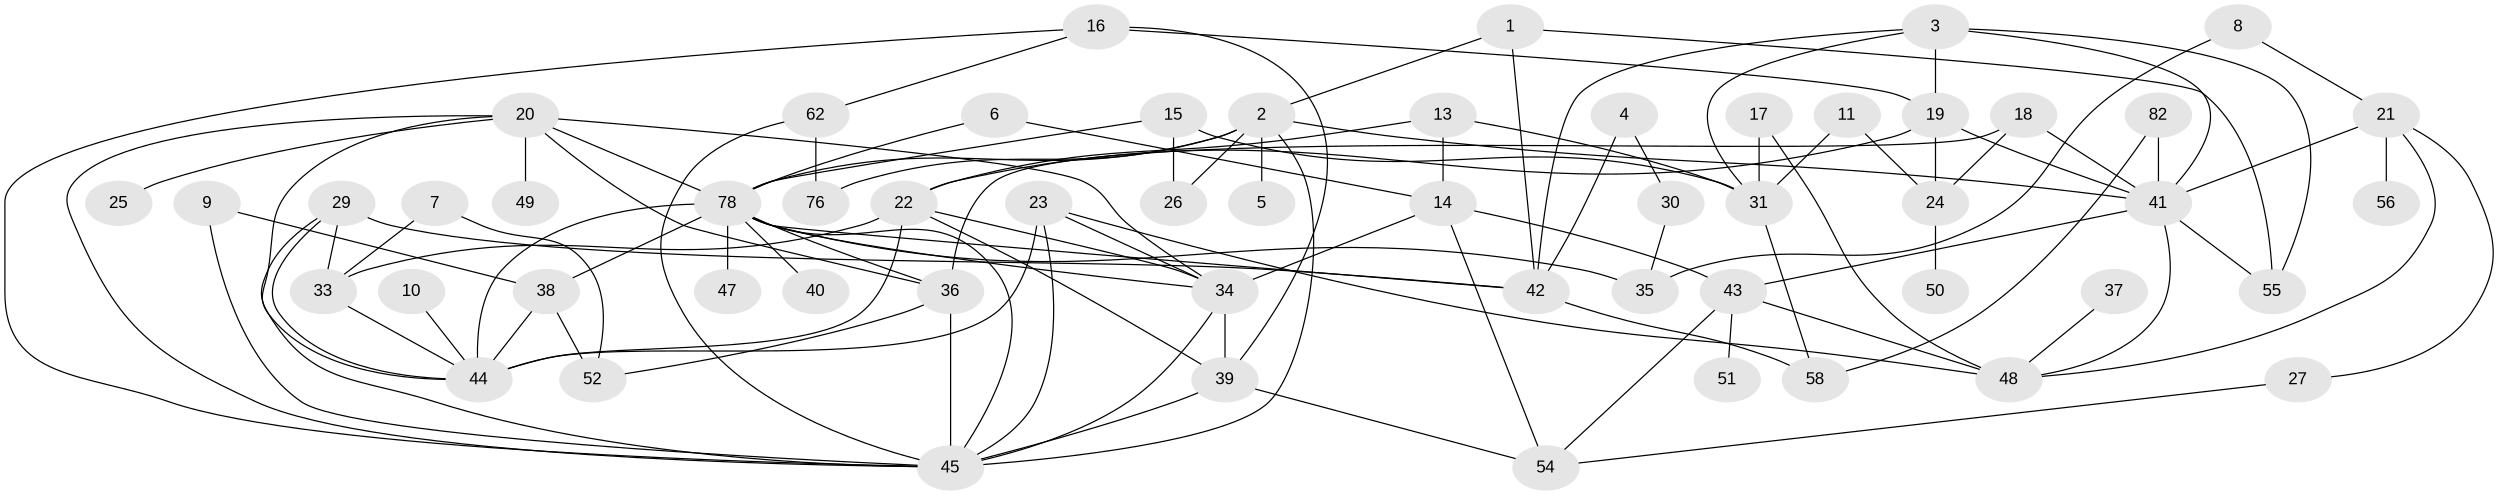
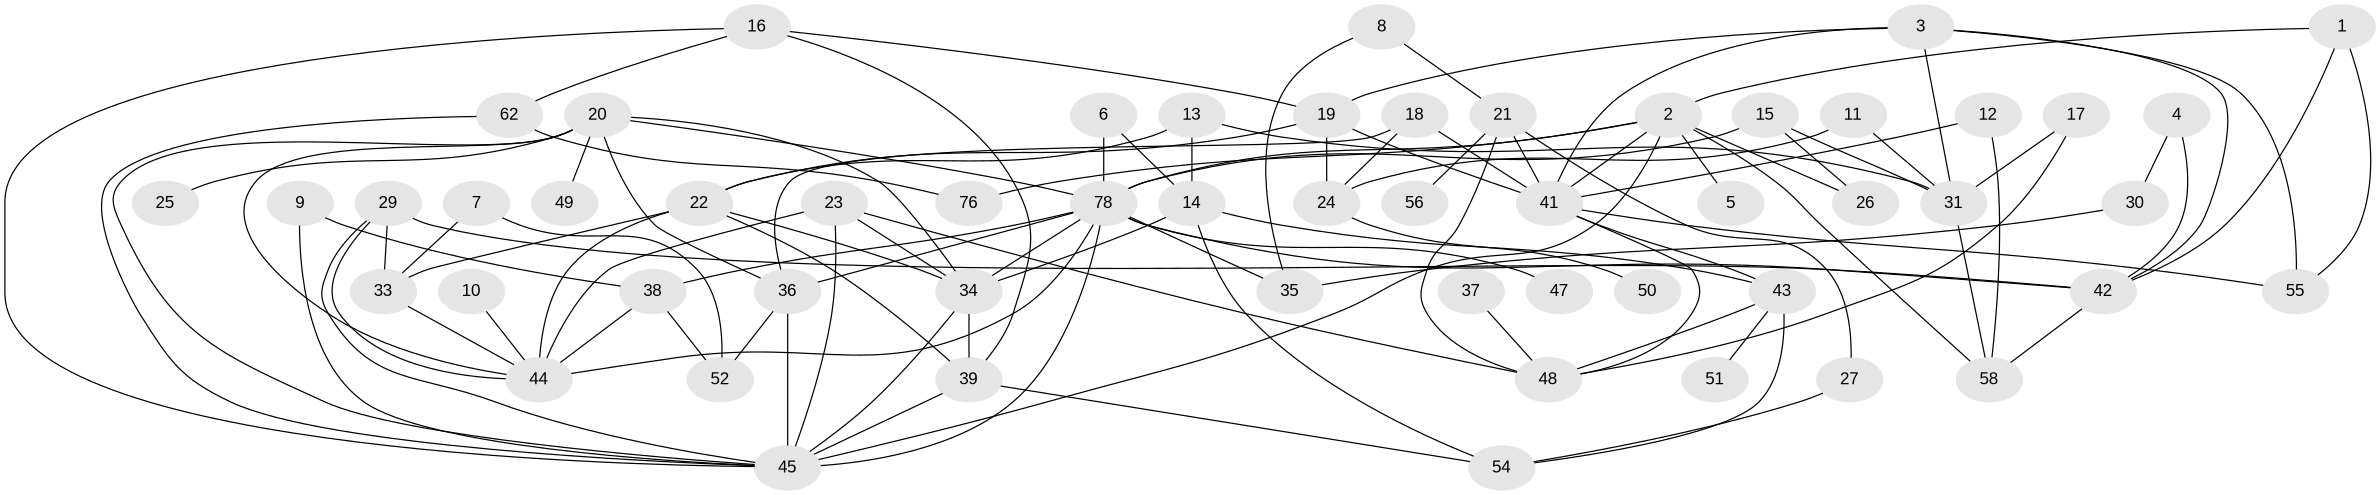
(2158, 115) -> (1988, 115)
none -> (1830, 233)
(816, 292) -> none
